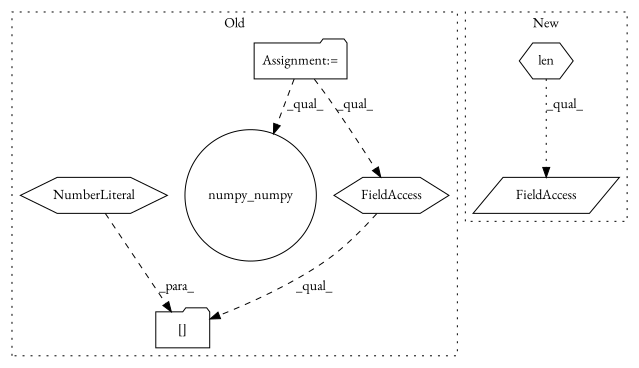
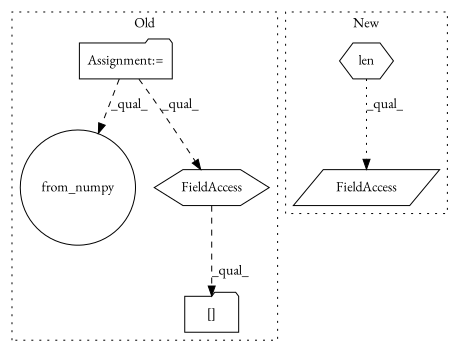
(94, 195) -> none
(251, 195) -> (78, 188)
